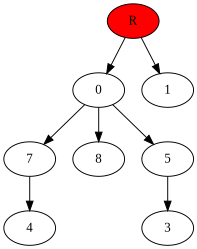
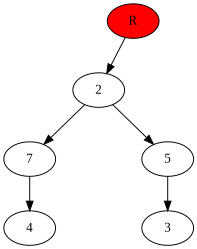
(99, 90) -> (99, 90)
(168, 90) -> none
(99, 159) -> none
